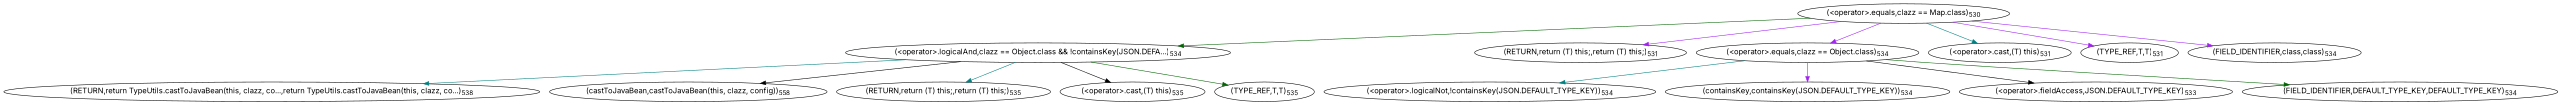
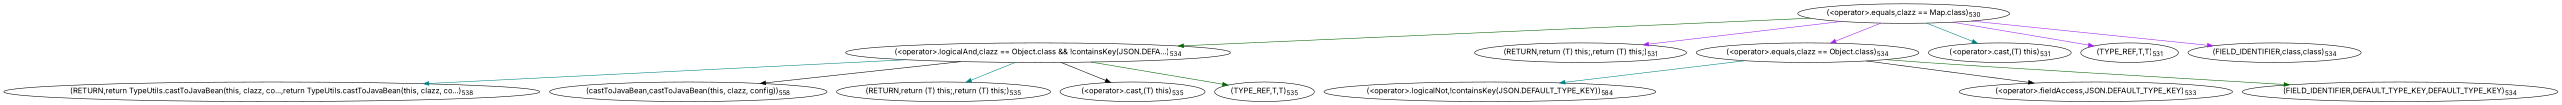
(1607, 91) -> (1607, 91)
(1808, 92) -> none
